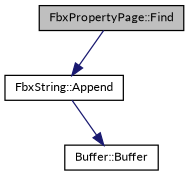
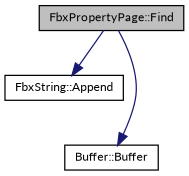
(84, 118) -> (136, 82)
